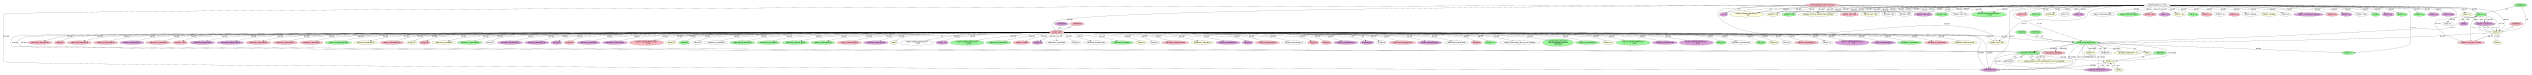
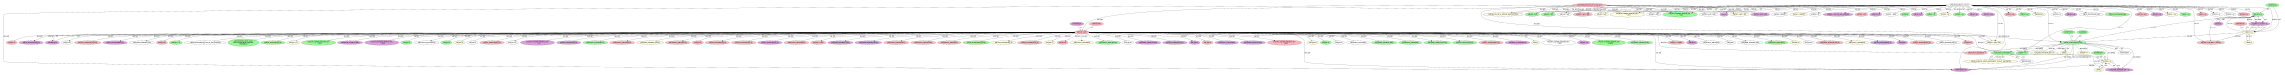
(2455, 17) -> (2093, 6)
